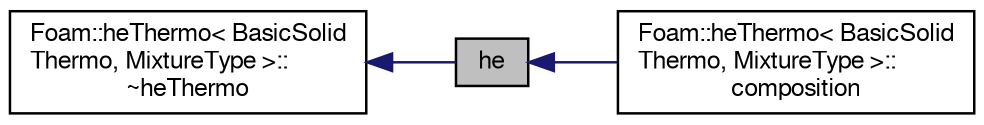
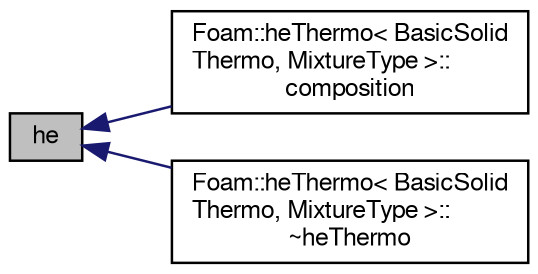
(424, 62) -> (139, 160)
